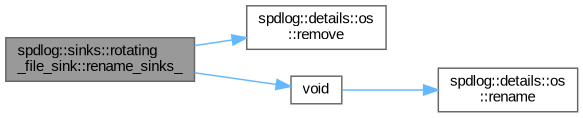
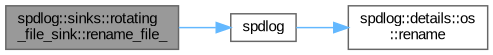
(316, 28) -> none
(100, 60) -> (92, 28)
(316, 90) -> (263, 28)
